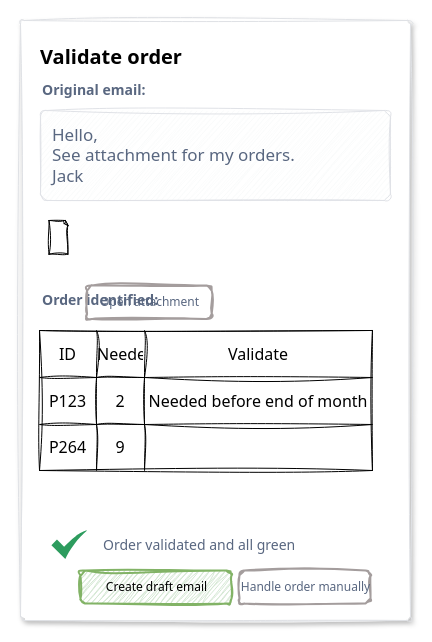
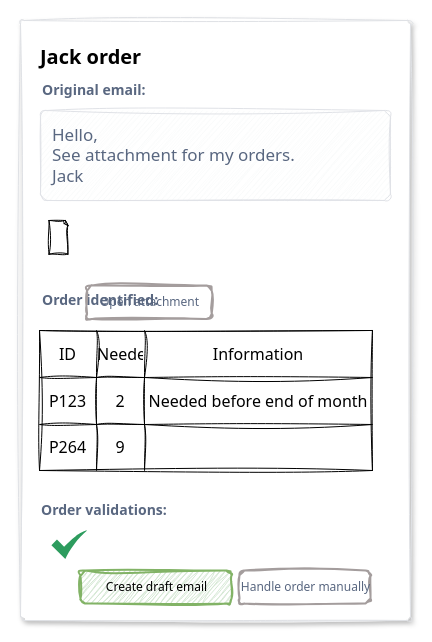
(111, 58) -> (94, 58)
(259, 355) -> (259, 355)
none -> (87, 511)
(223, 546) -> none
